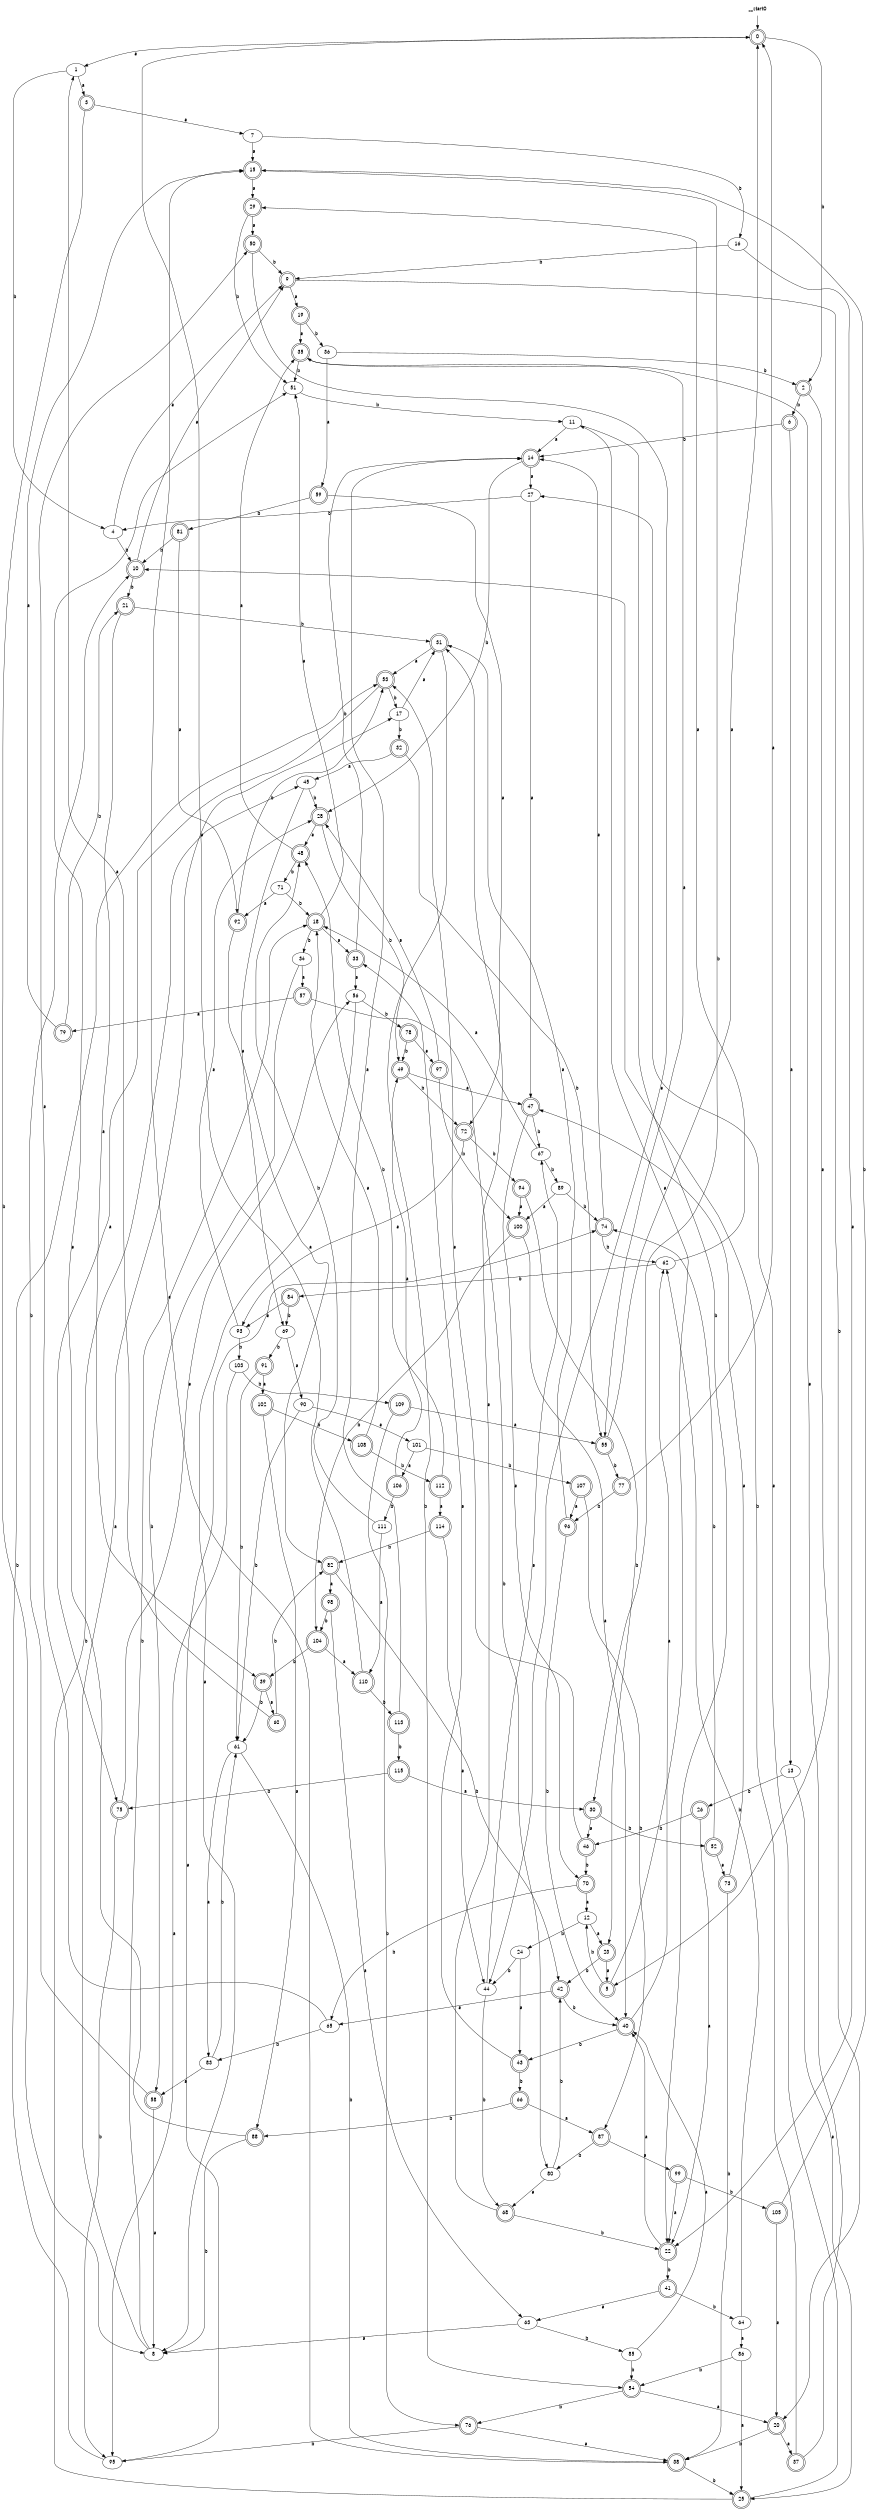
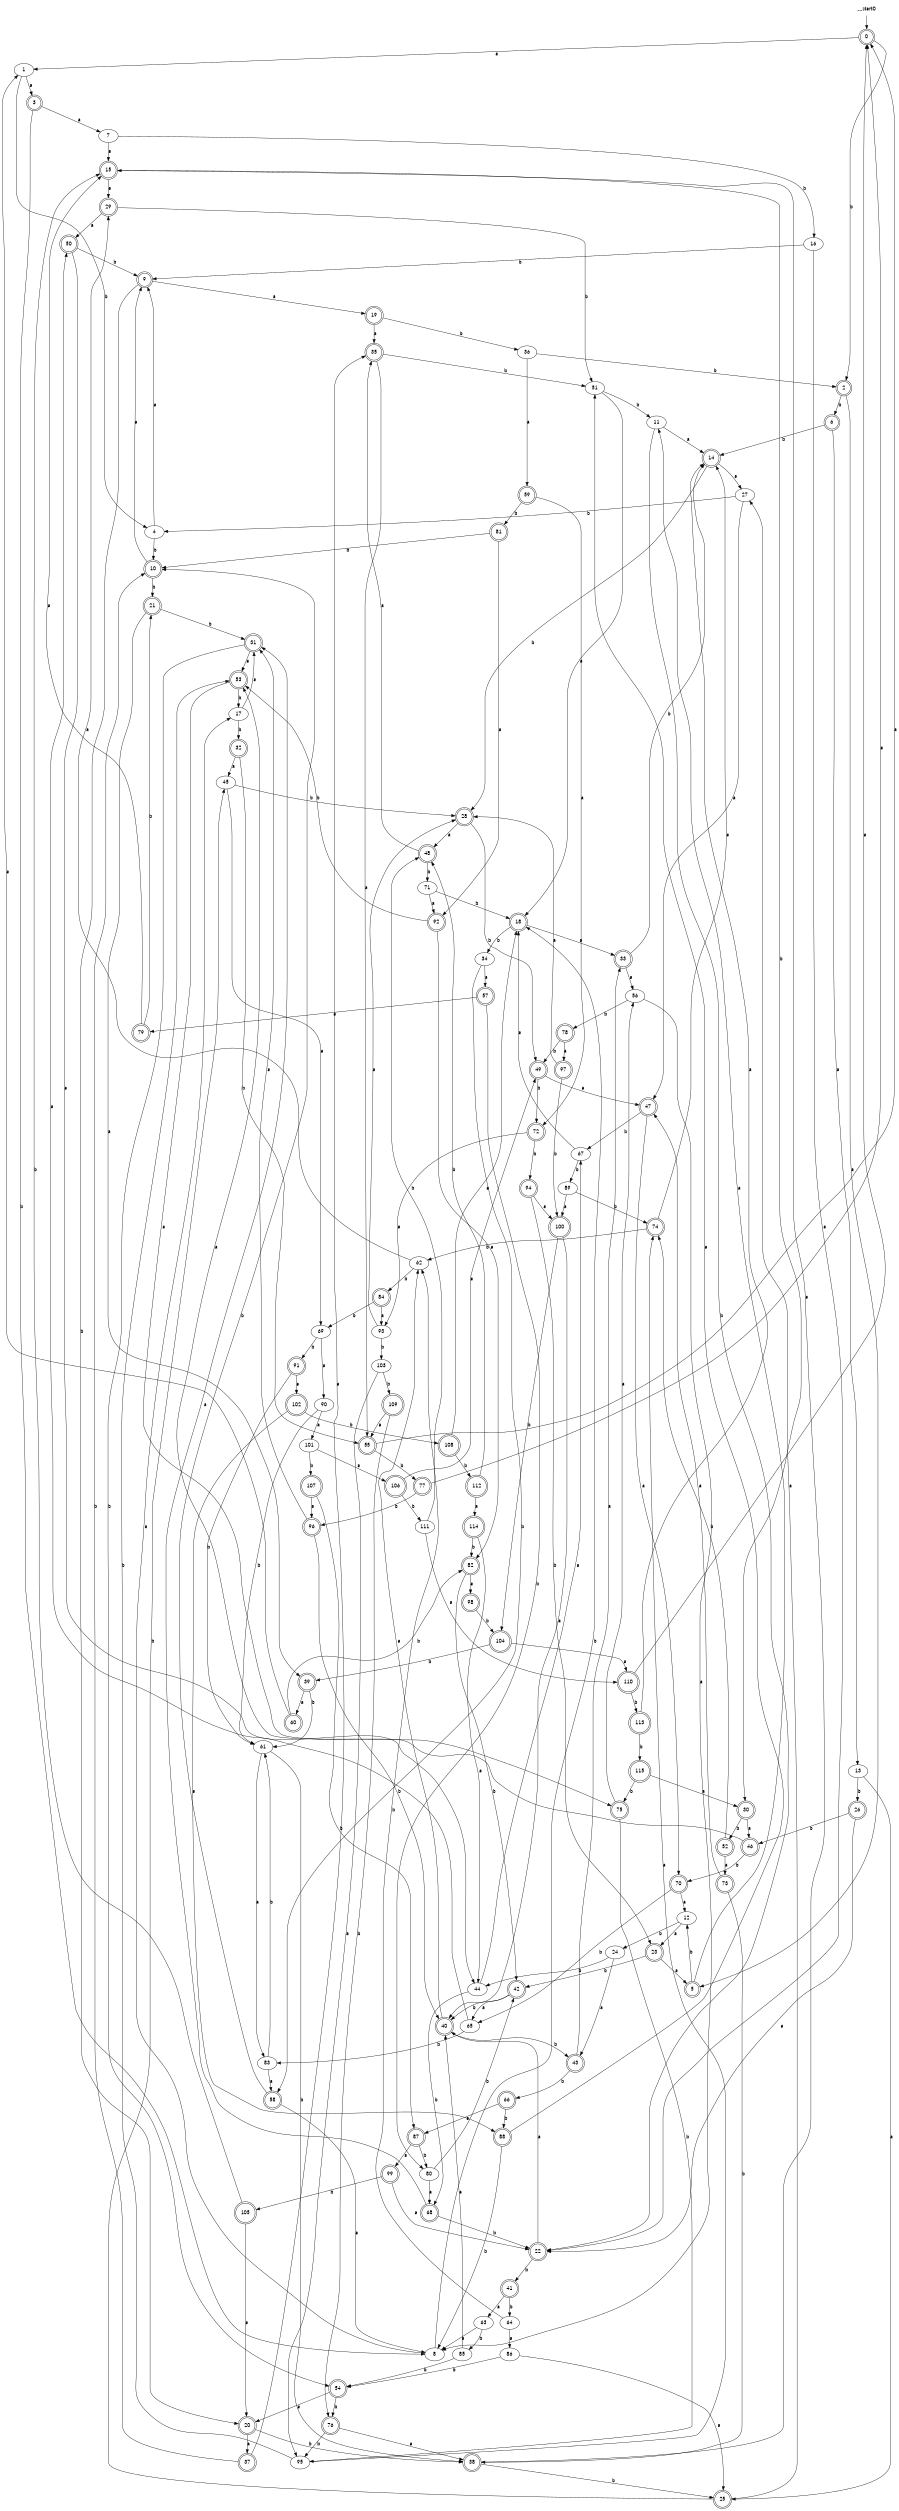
(303, 661) -> (587, 651)
(366, 1985) -> none
